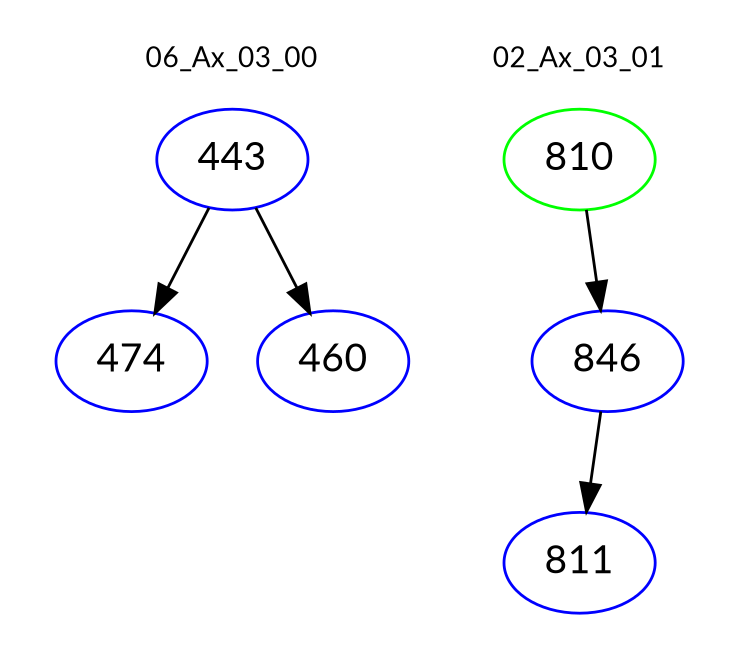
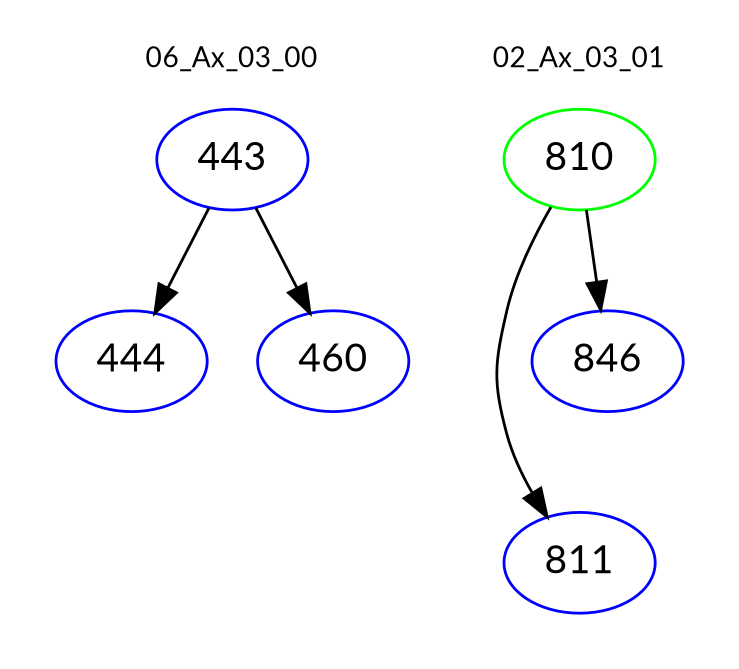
(132, 361) -> (132, 361)
(596, 447) -> (499, 348)
